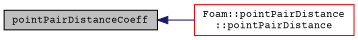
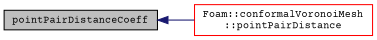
(274, 20) -> (284, 20)
